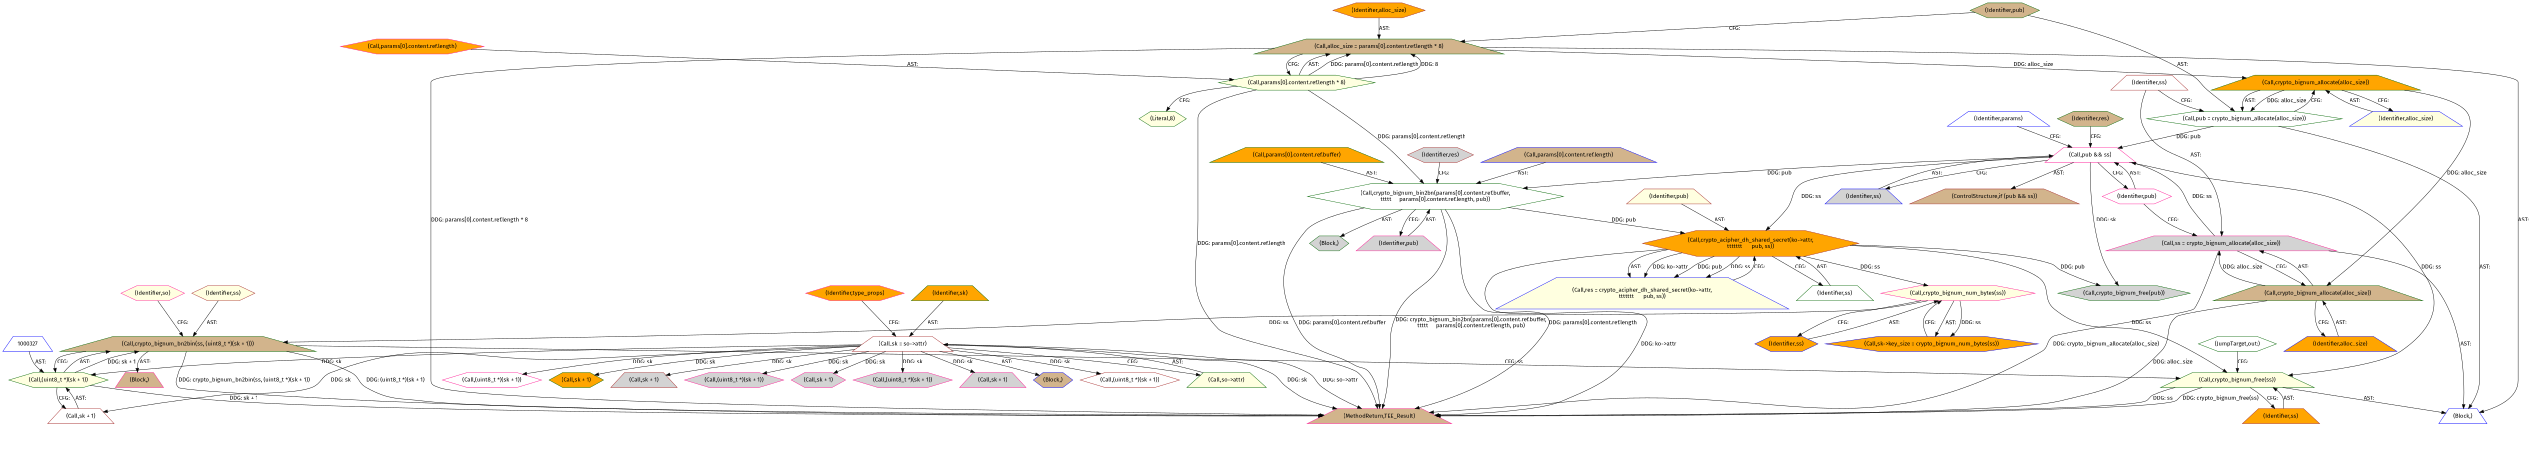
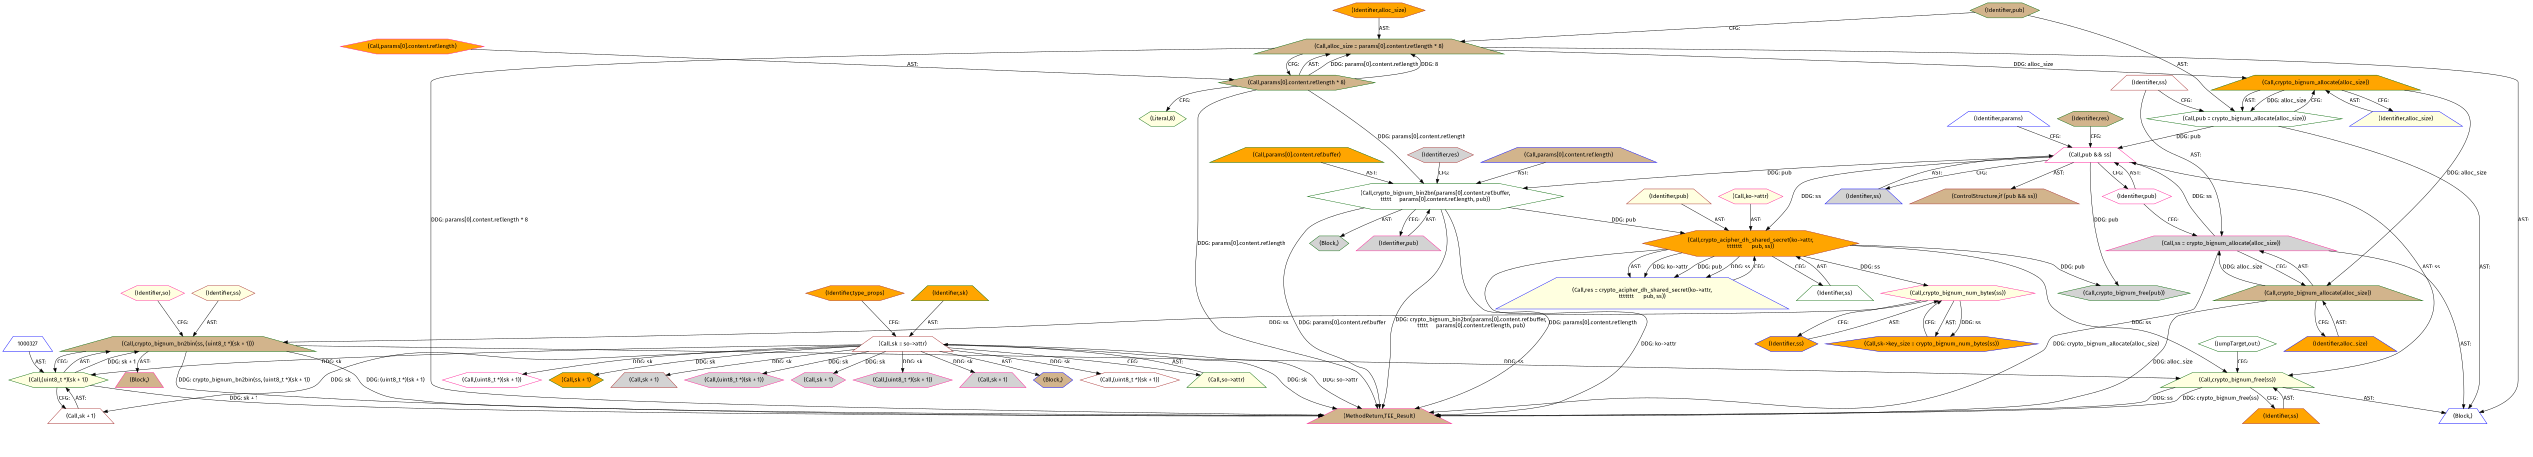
(1297, 83) -> (1297, 83)
none -> (1751, 196)
(2106, 220) -> (2106, 220)
(2431, 267) -> (2431, 267)
(855, 293) -> (855, 293)
(1514, 362) -> (1514, 362)
